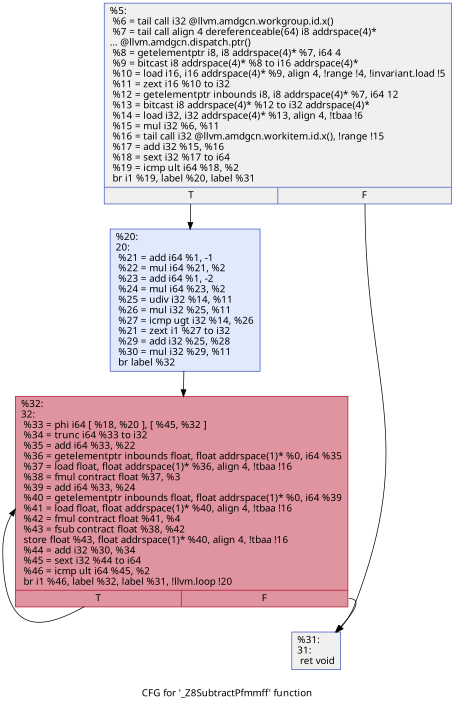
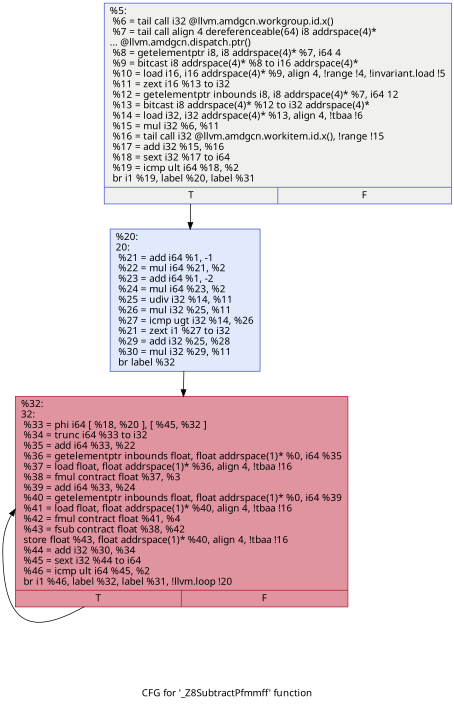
(170, 84) -> (170, 84)
(316, 651) -> none
